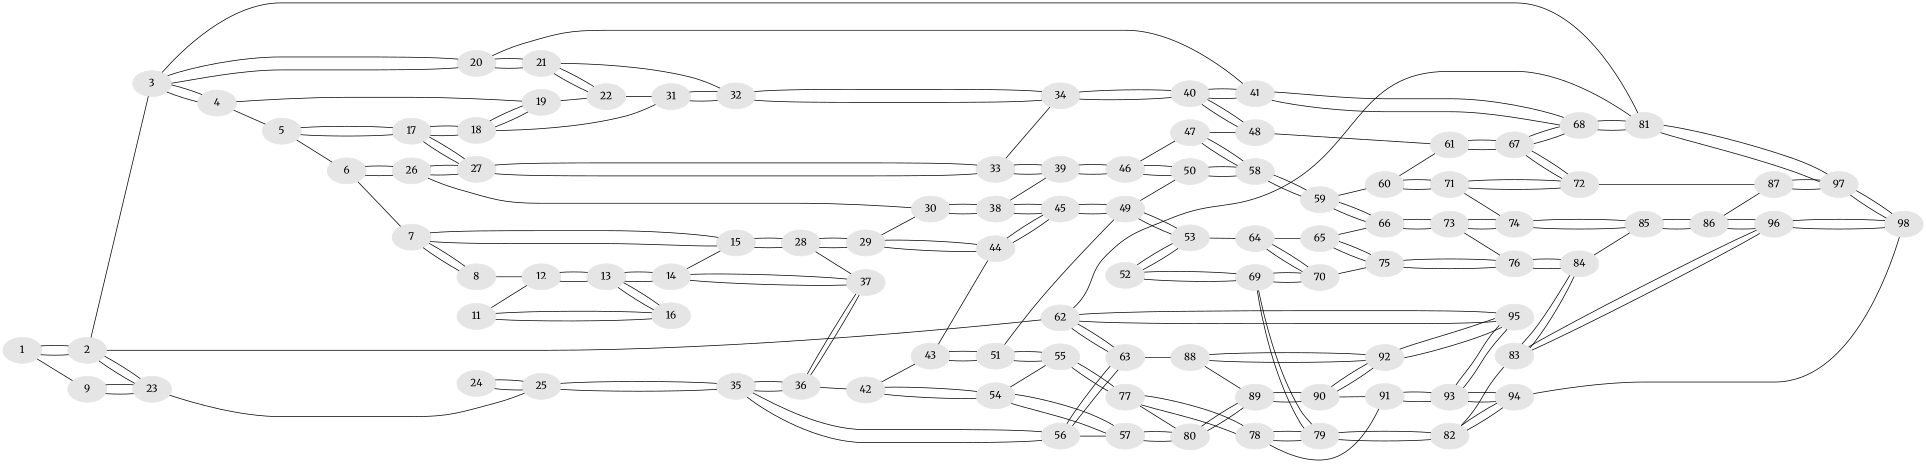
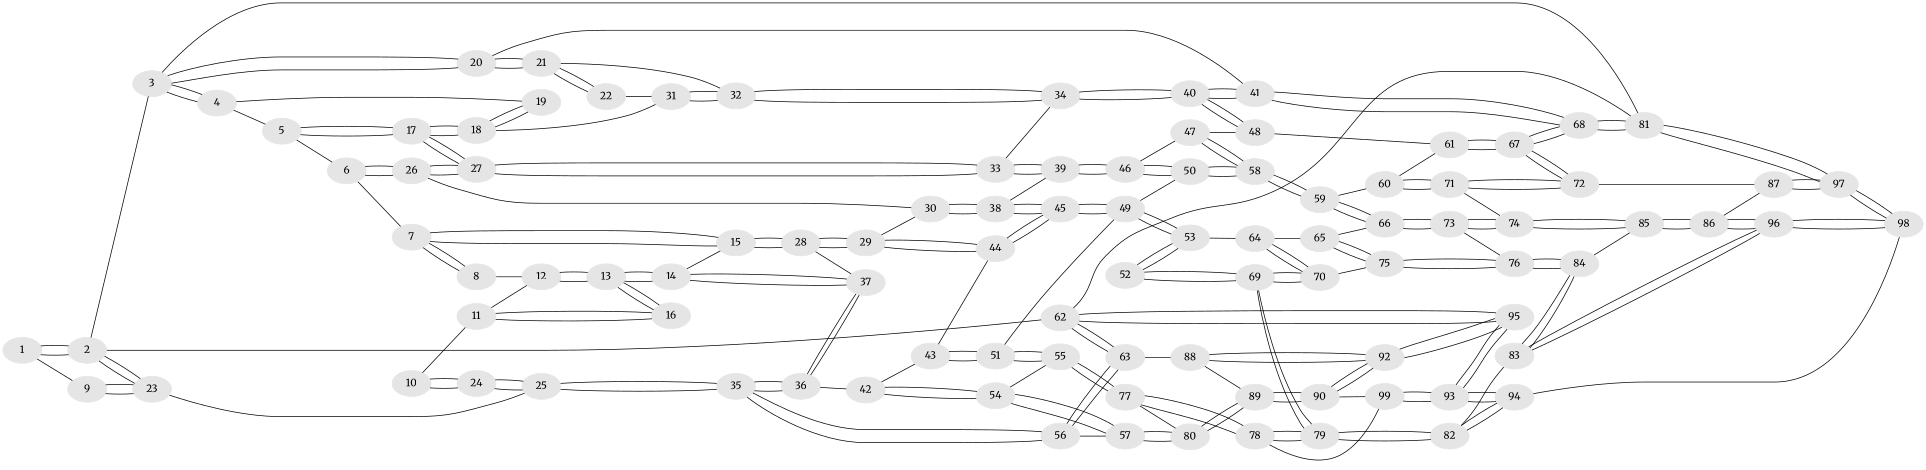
(574, 99) -> none
none -> (412, 383)
(1385, 396) -> (1385, 396)
